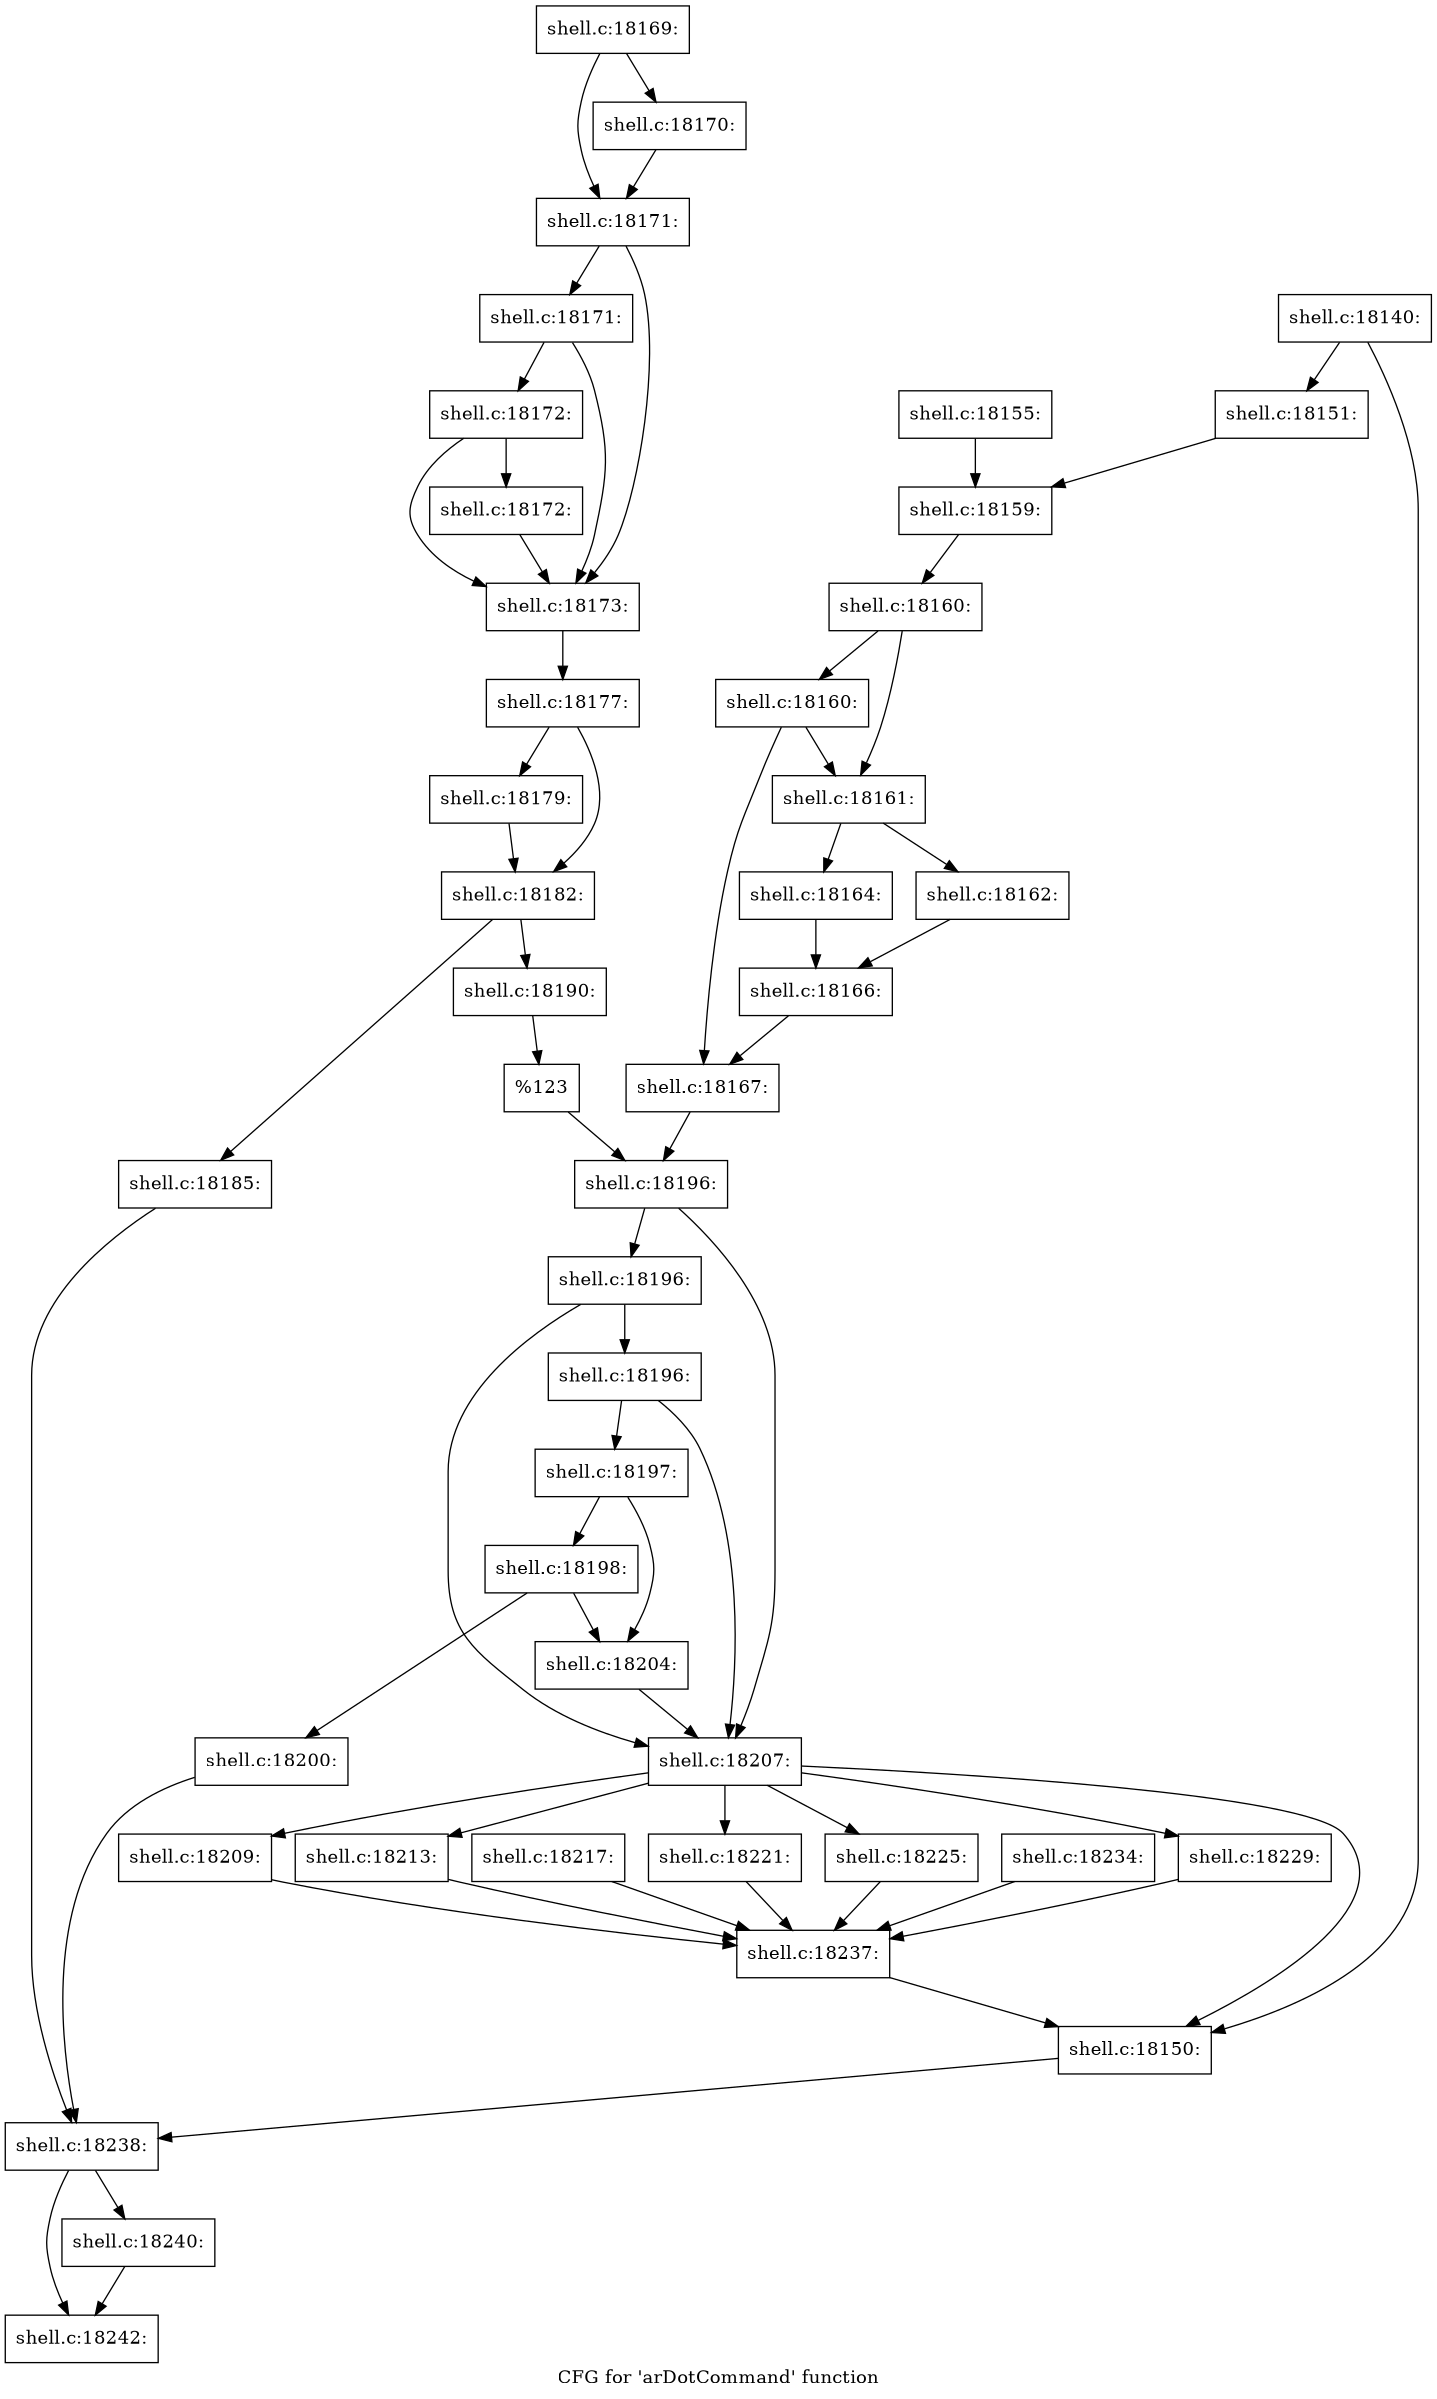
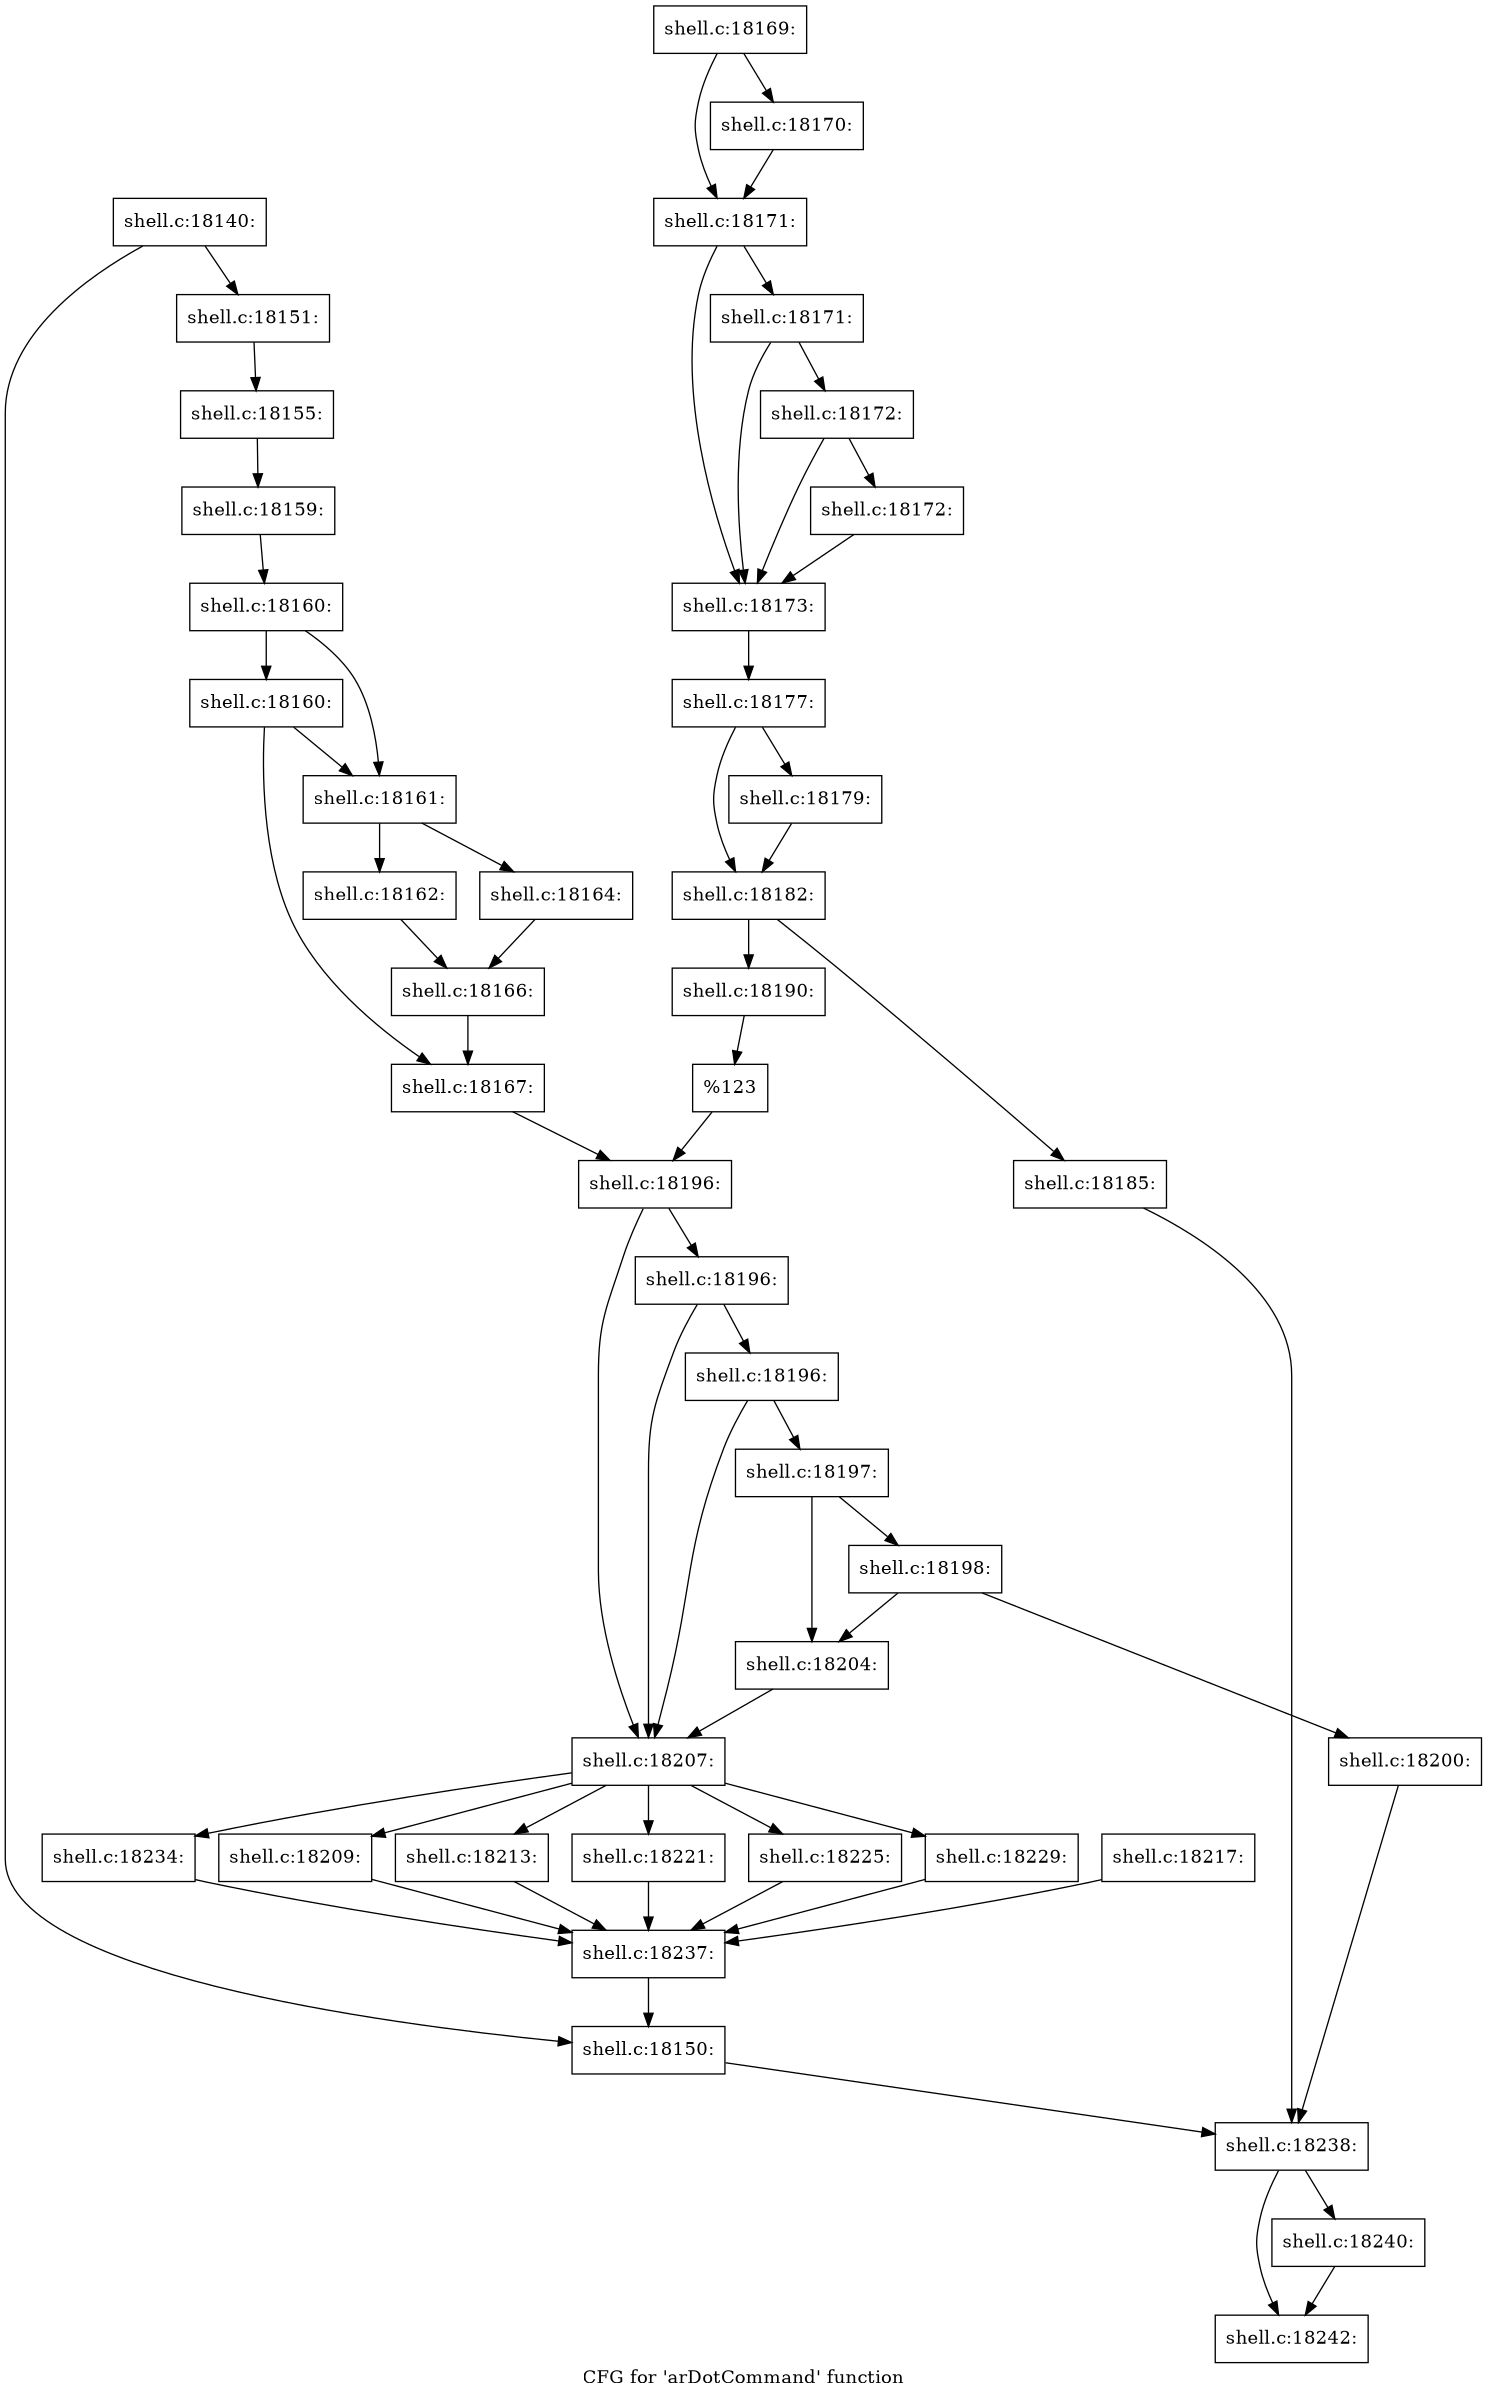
(1140, 461) -> (255, 360)
(1209, 1798) -> (390, 1800)
